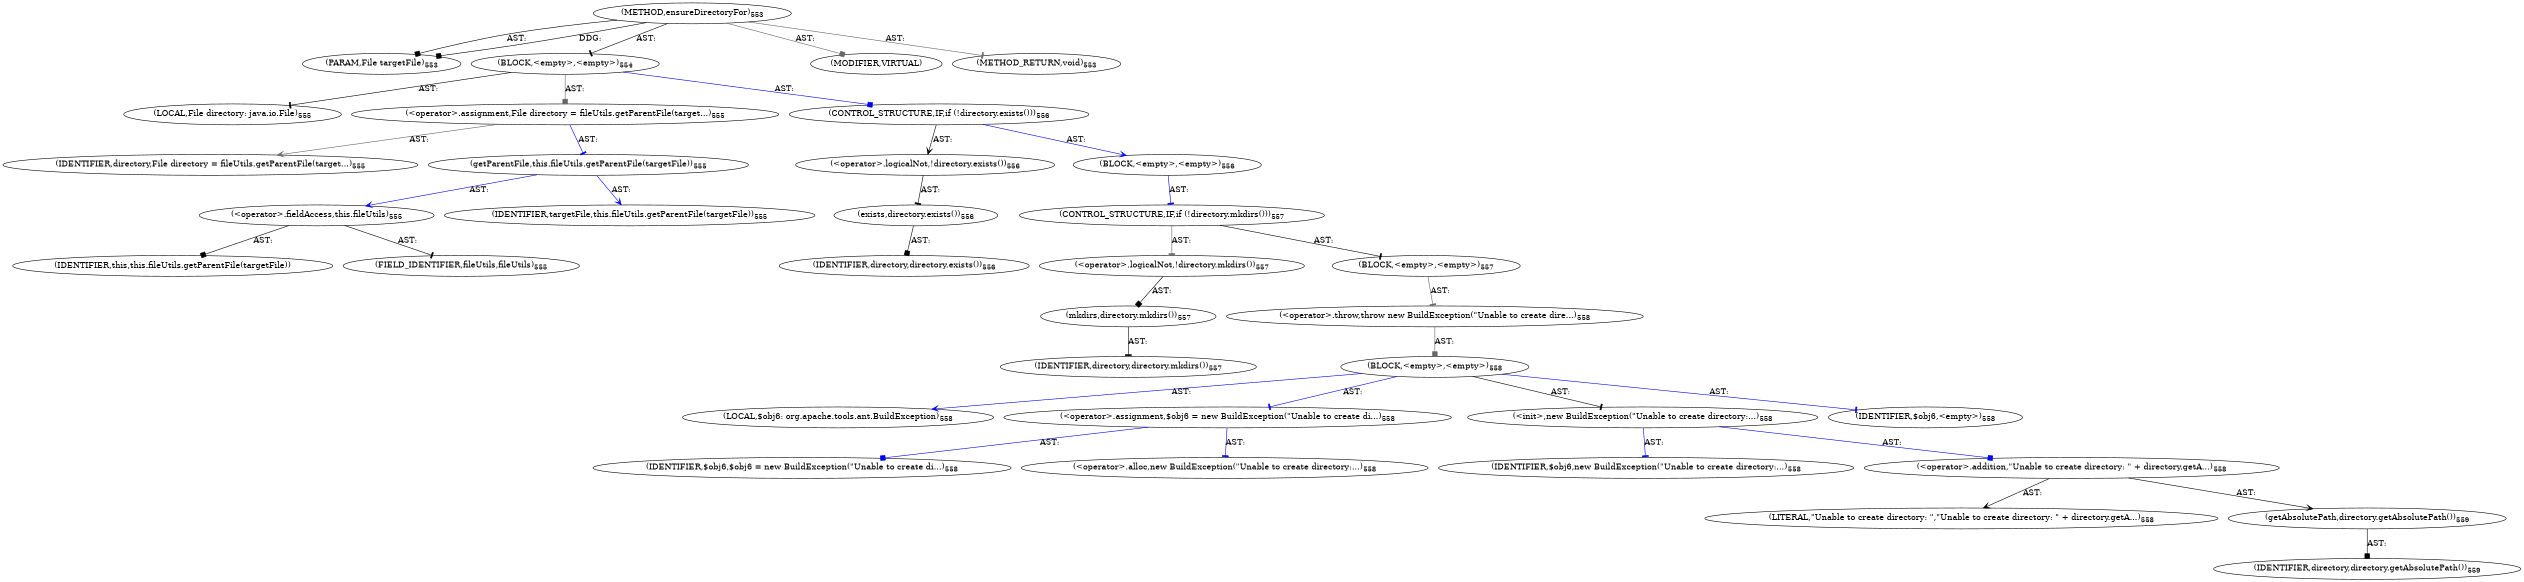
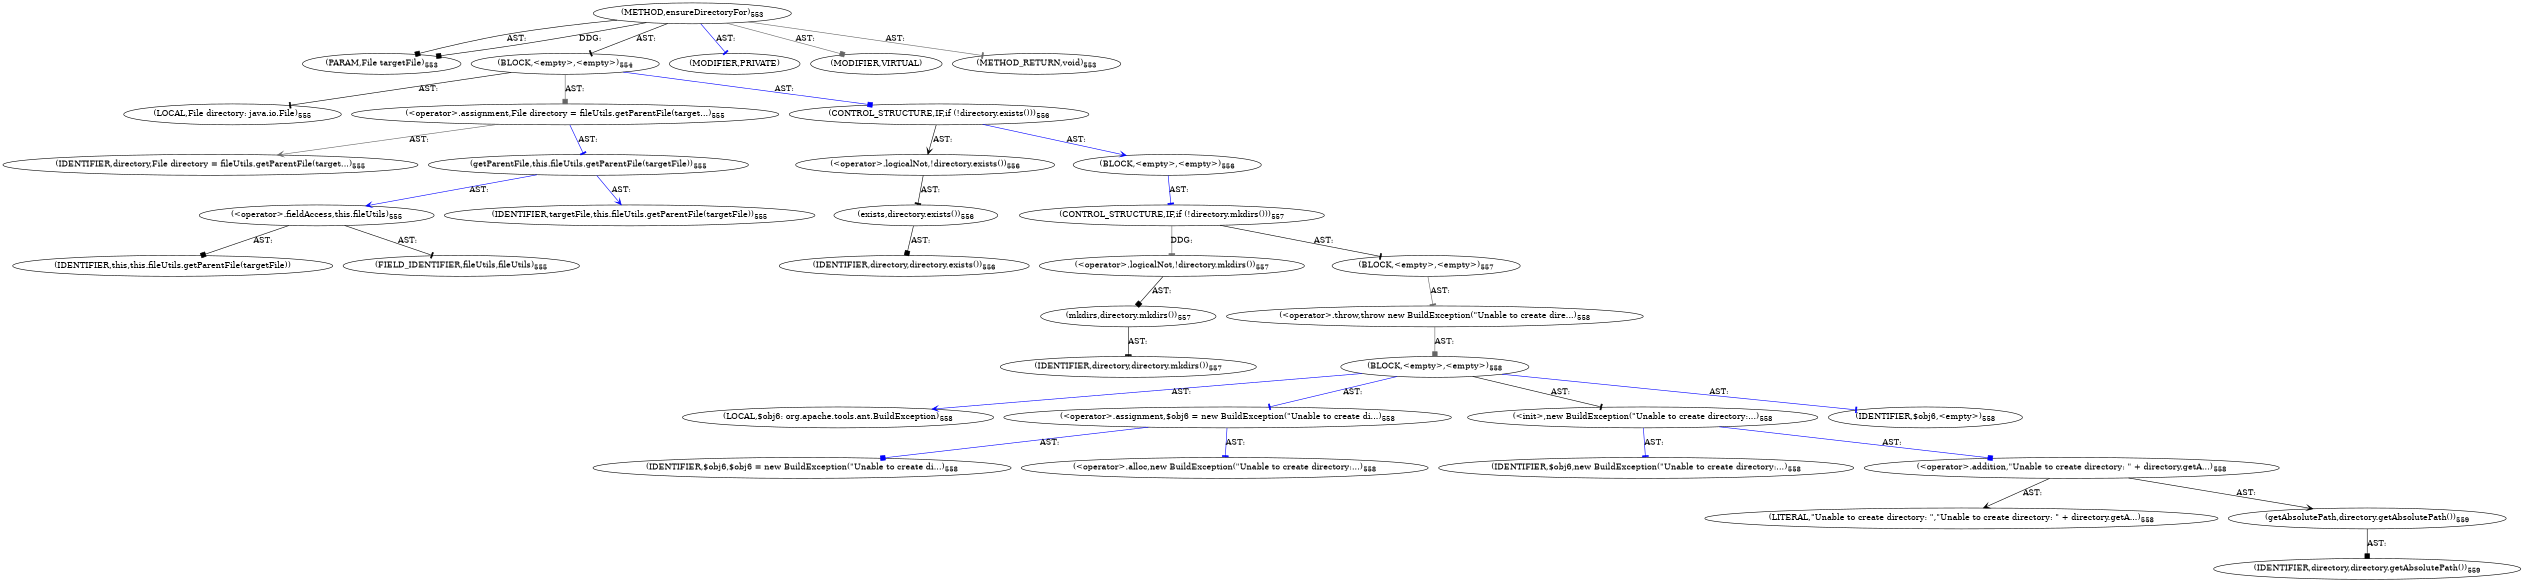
none -> (735, 64)
(1183, 241) -> (1183, 241)
